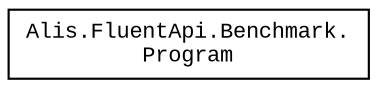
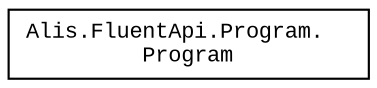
(189, 44) -> (189, 44)
